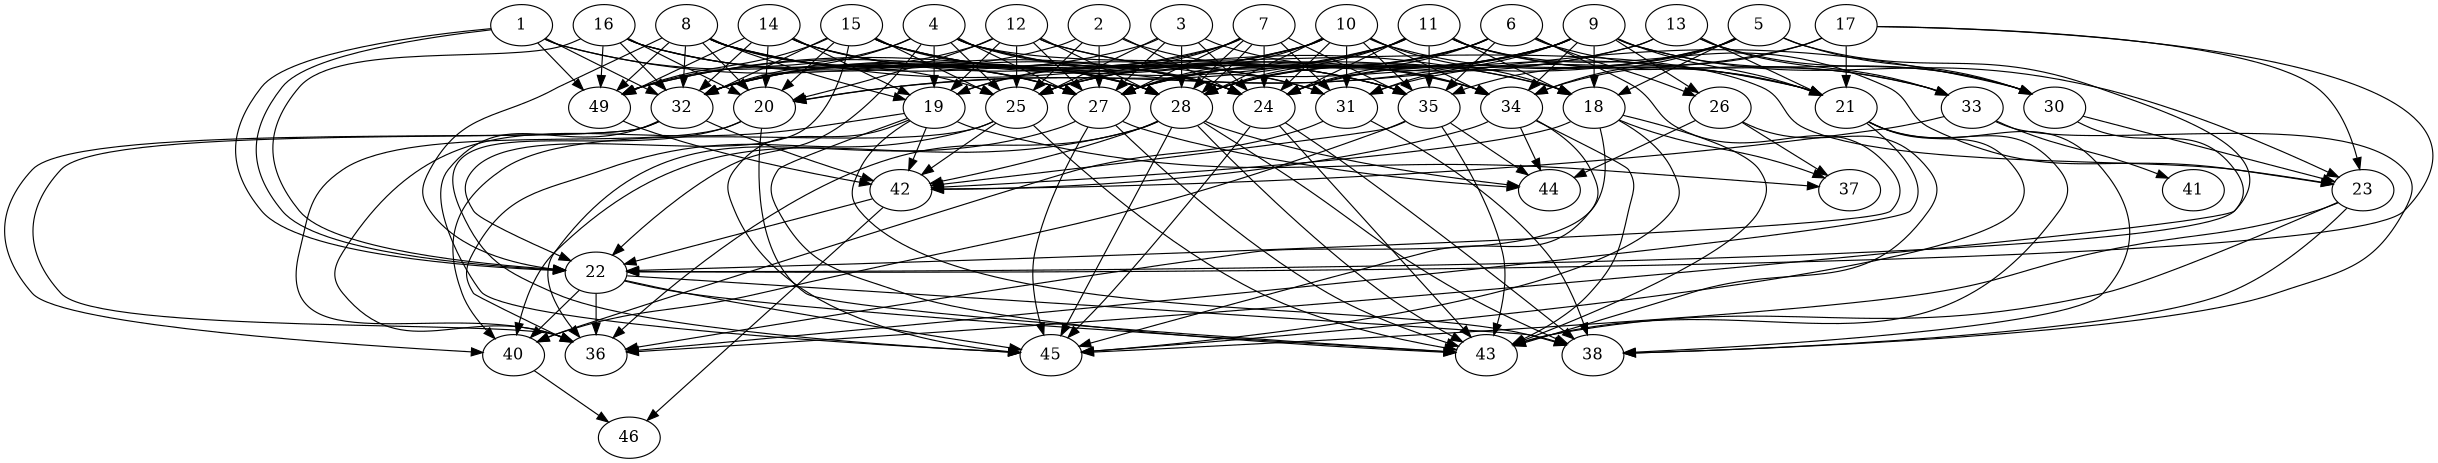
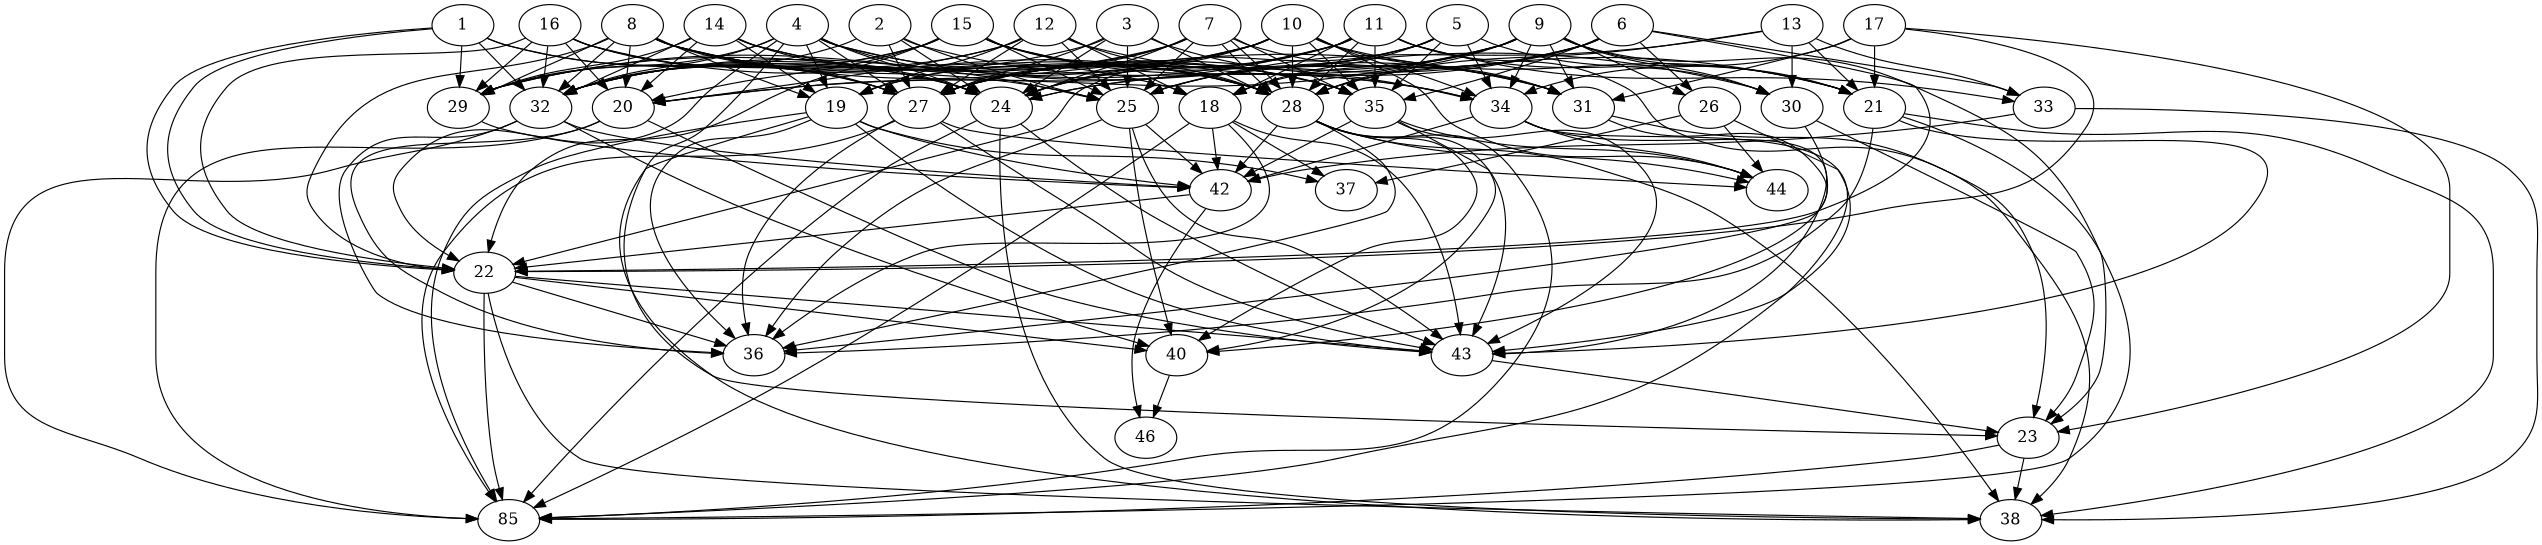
(1465, 65) -> (1461, 129)
(600, 108) -> (458, 108)
(2193, 190) -> none
(1940, 317) -> (1739, 396)
(1051, 355) -> (509, 520)
